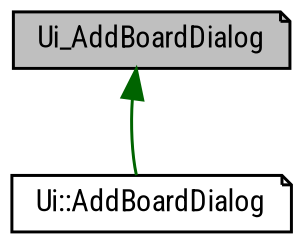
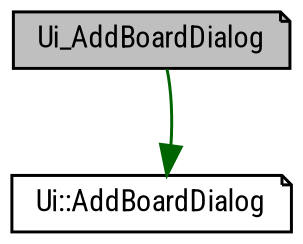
(132, 137) -> (171, 107)
